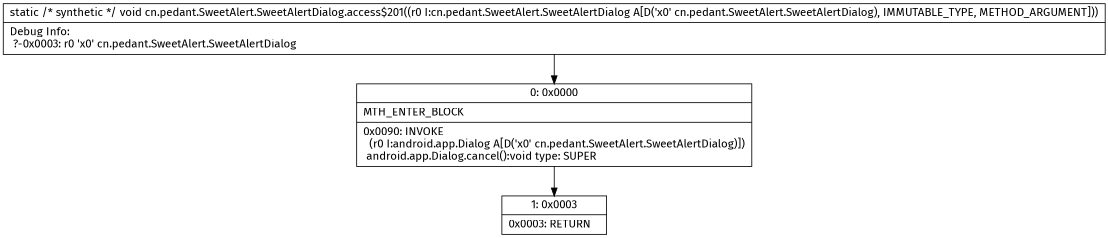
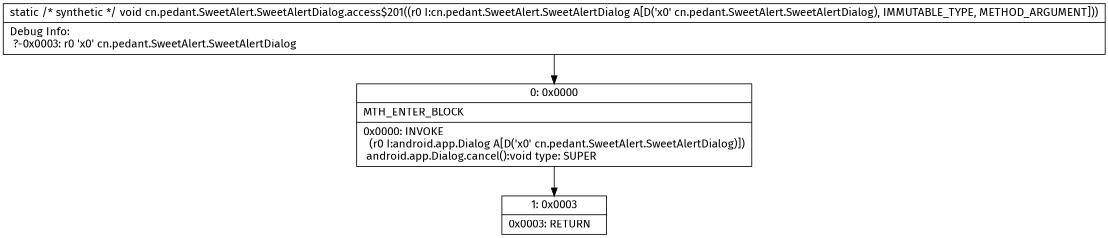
(407, 132) -> (407, 132)
